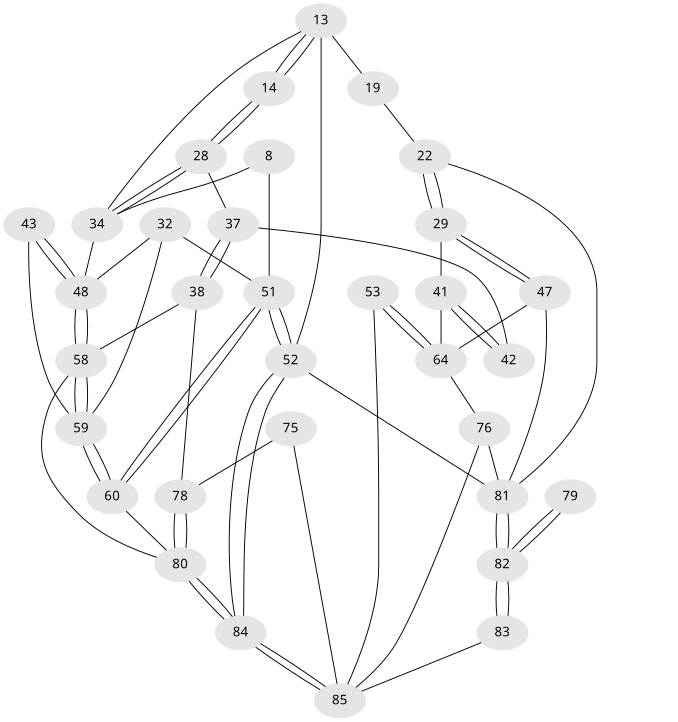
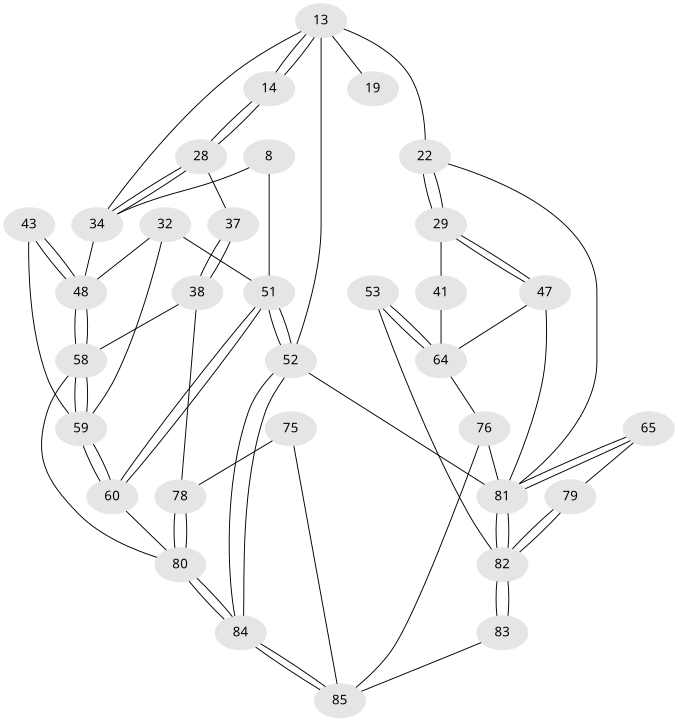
(399, 123) -> (405, 69)
(509, 361) -> none
none -> (649, 429)
(379, 499) -> (428, 433)
